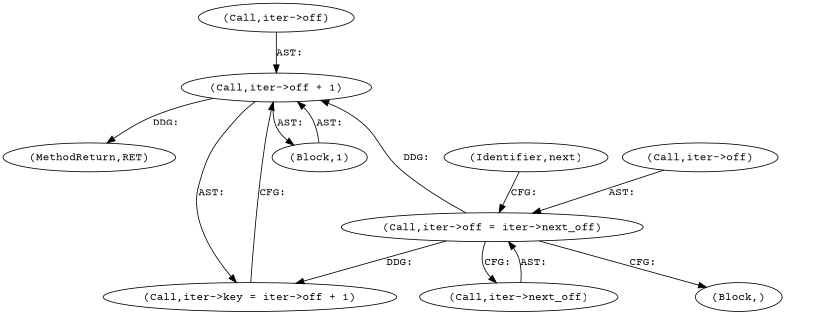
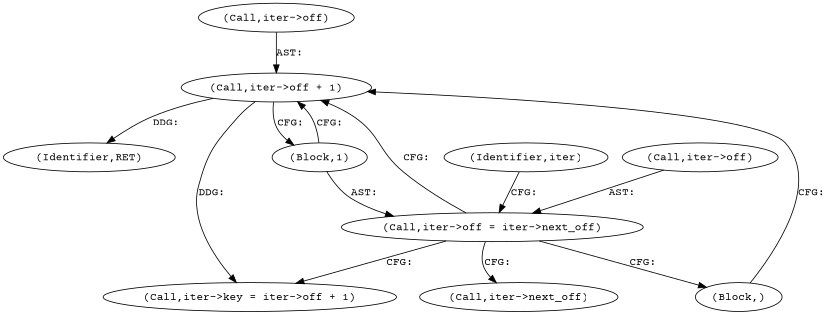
(294, 122) -> (294, 122)
(333, 122) -> (333, 122)
(89, 157) -> (89, 157)
(420, 157) -> (420, 157)
(526, 157) -> (526, 157)
(215, 192) -> (215, 192)
(258, 196) -> (660, 113)
(403, 262) -> (403, 262)
(520, 264) -> (352, 199)
